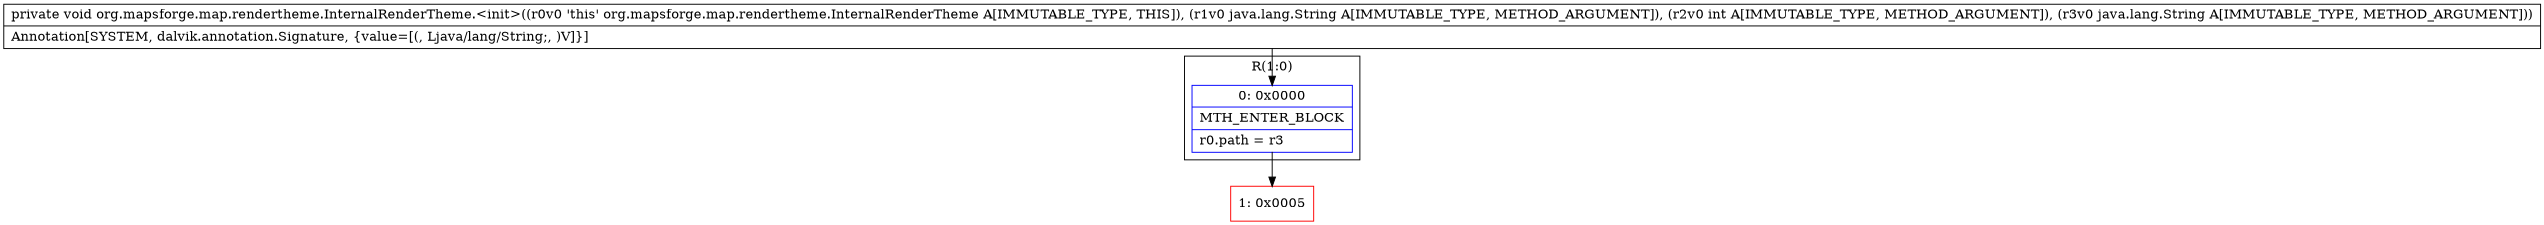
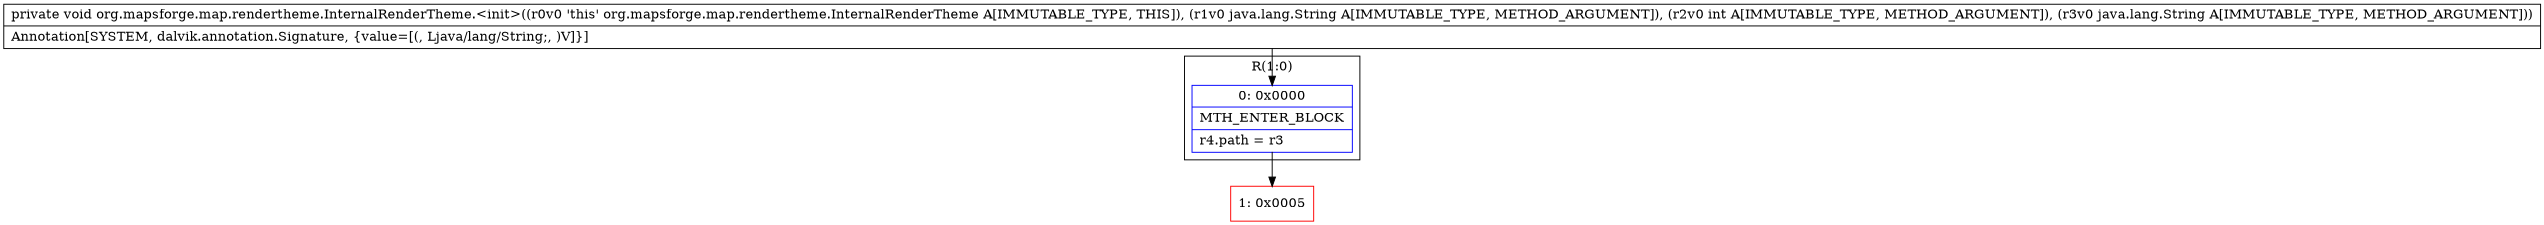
(1242, 141) -> (1242, 141)
